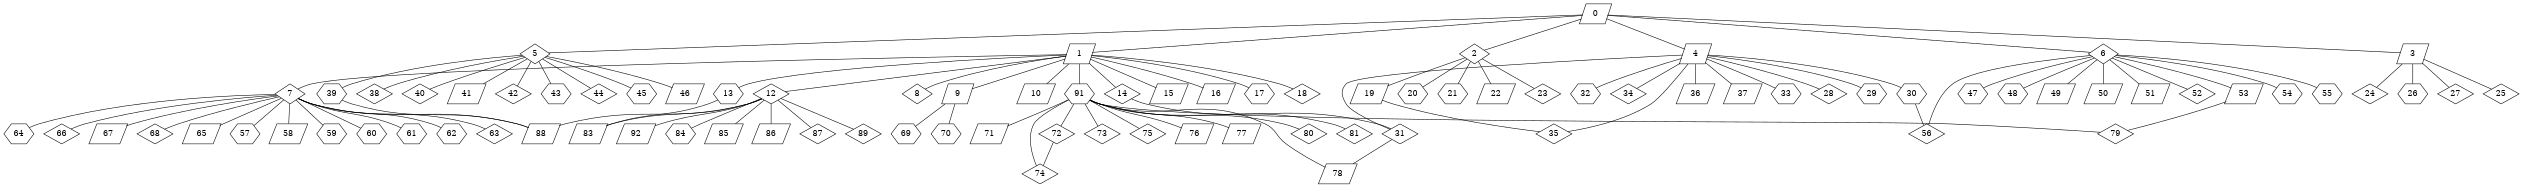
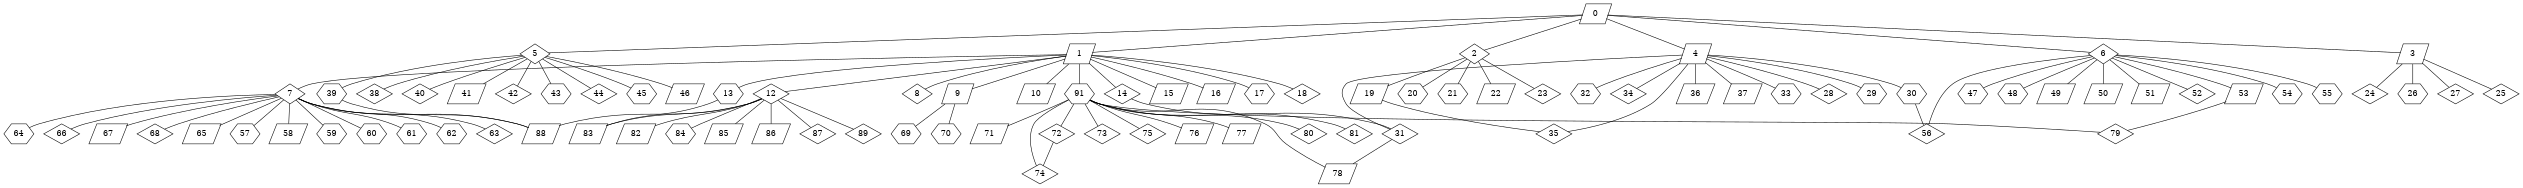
(636, 134) -> (636, 134)
